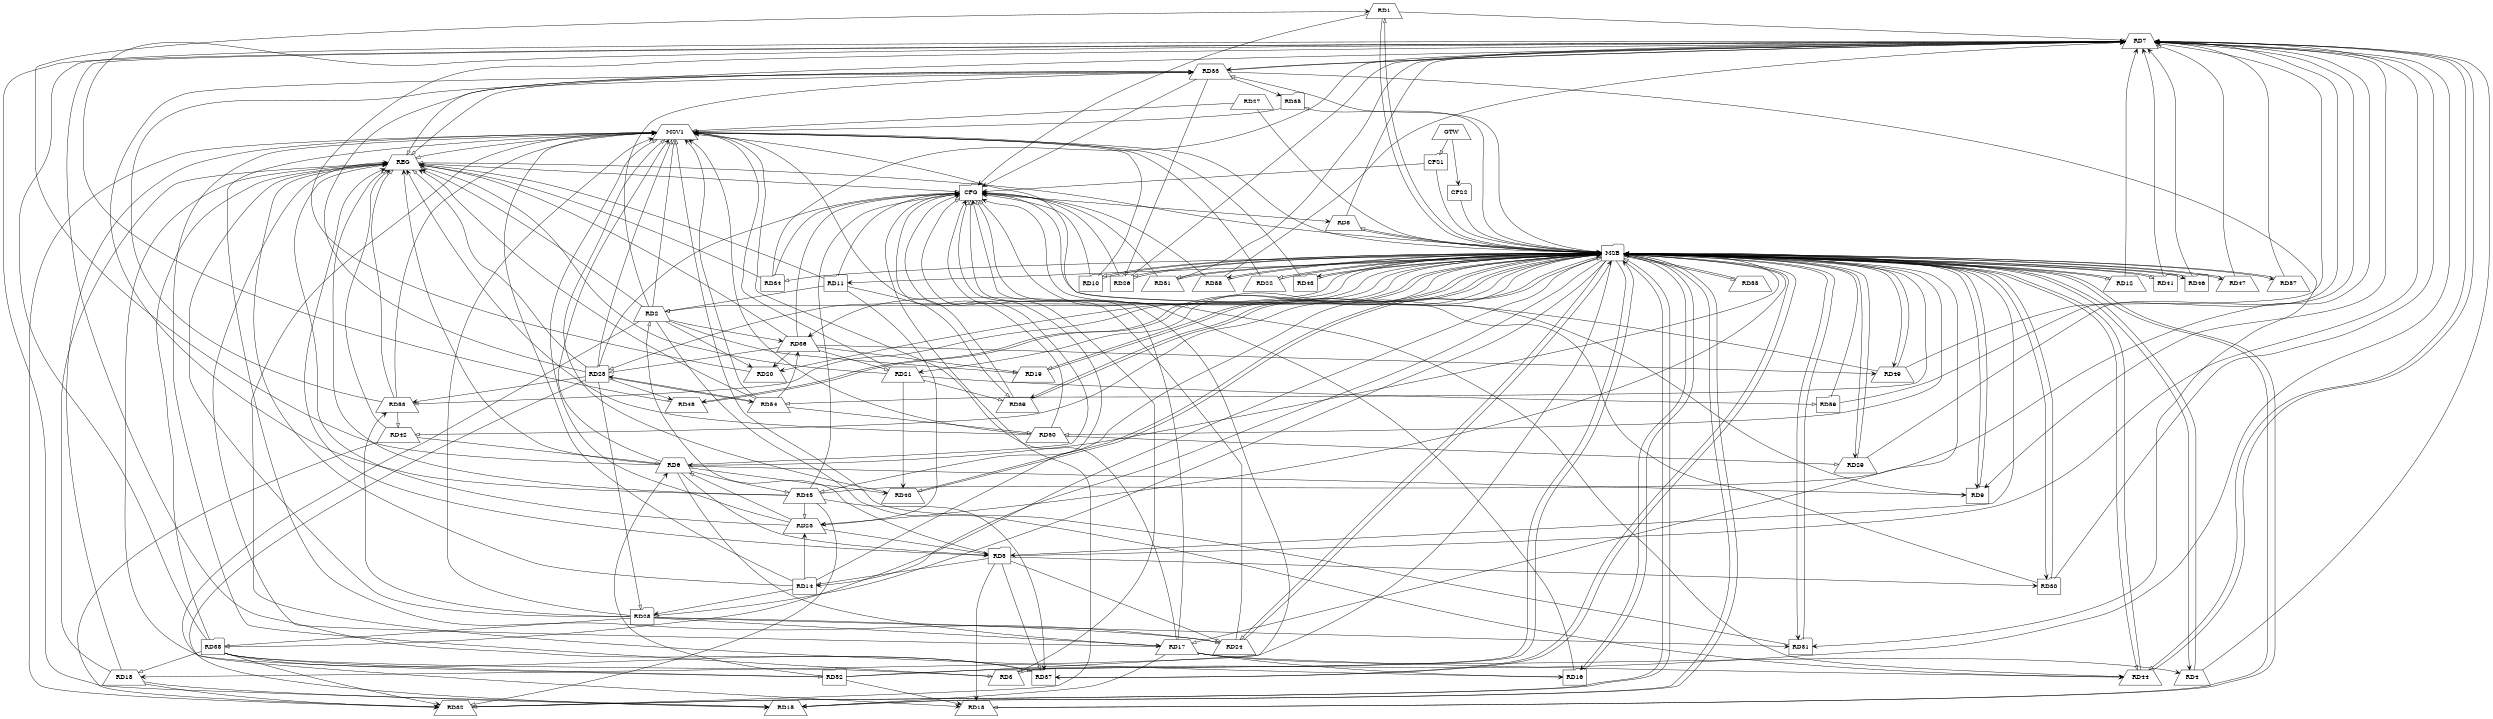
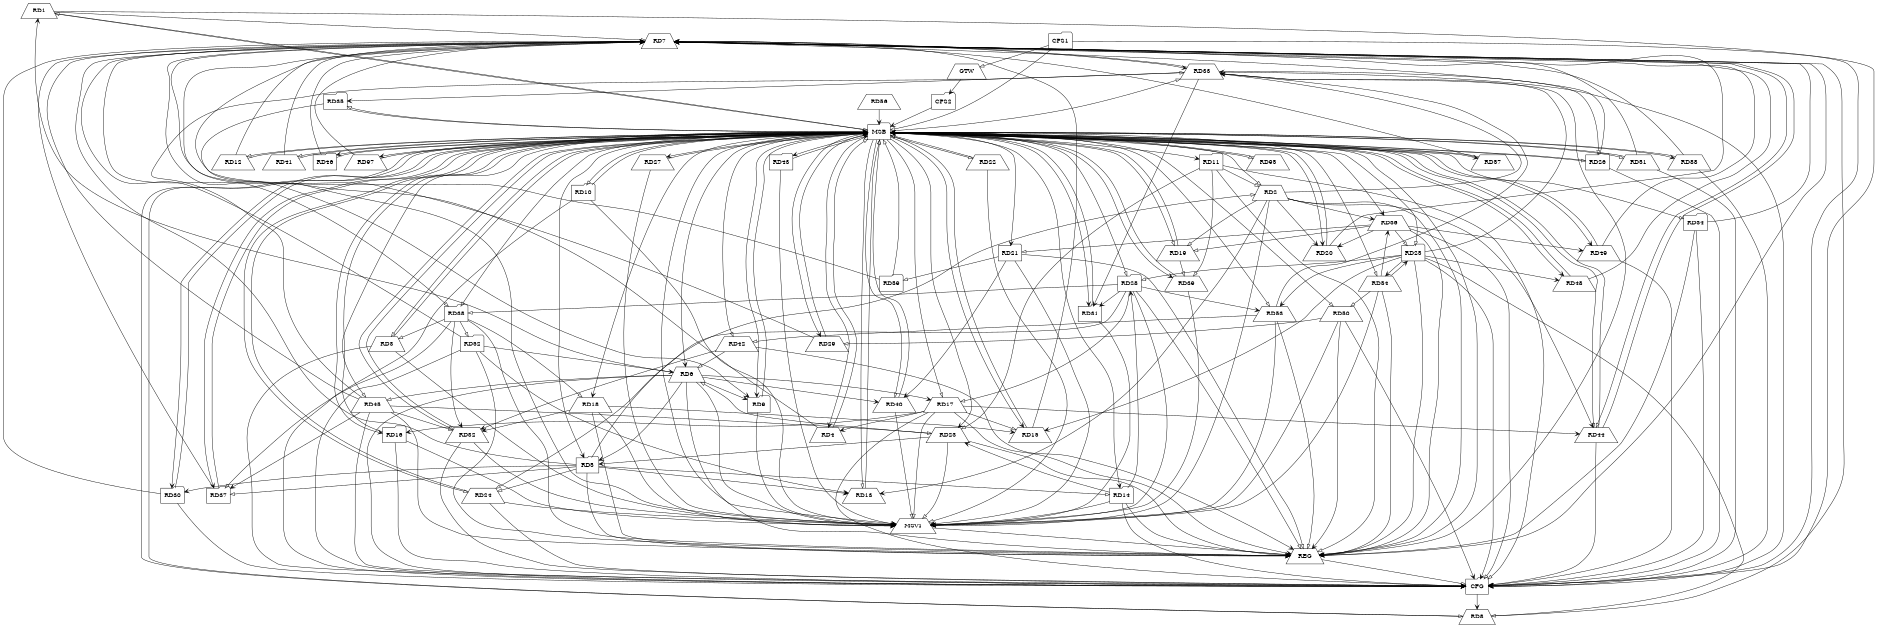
(777, 45) -> (107, 87)
(213, 91) -> (483, 85)
none -> (879, 102)
none -> (605, 129)
(1091, 132) -> (1783, 257)
none -> (1146, 141)
none -> (769, 142)
(1445, 145) -> (1016, 56)
(628, 253) -> (1707, 469)
(1750, 284) -> (1268, 162)
(2166, 284) -> (284, 162)
(2238, 284) -> (366, 162)
(903, 375) -> (1010, 253)
(961, 390) -> (1182, 266)
